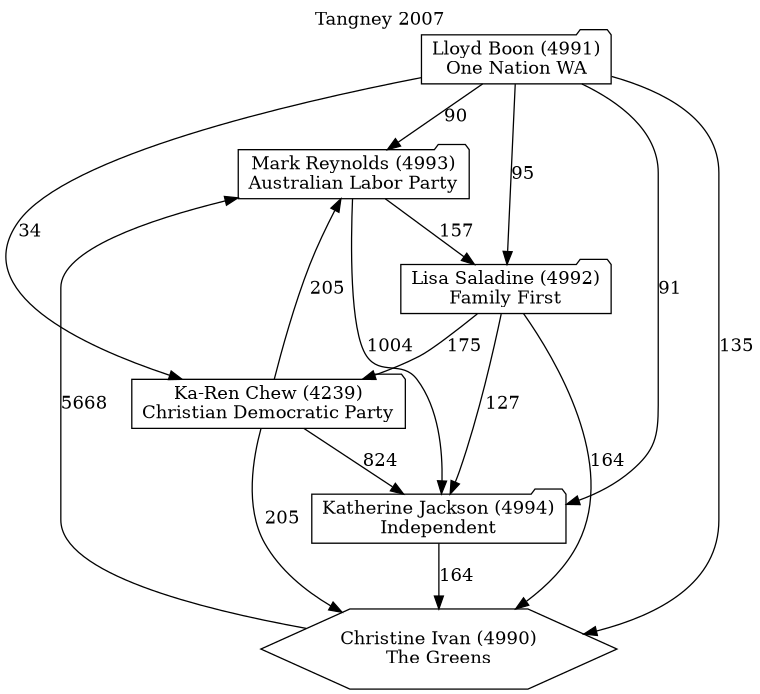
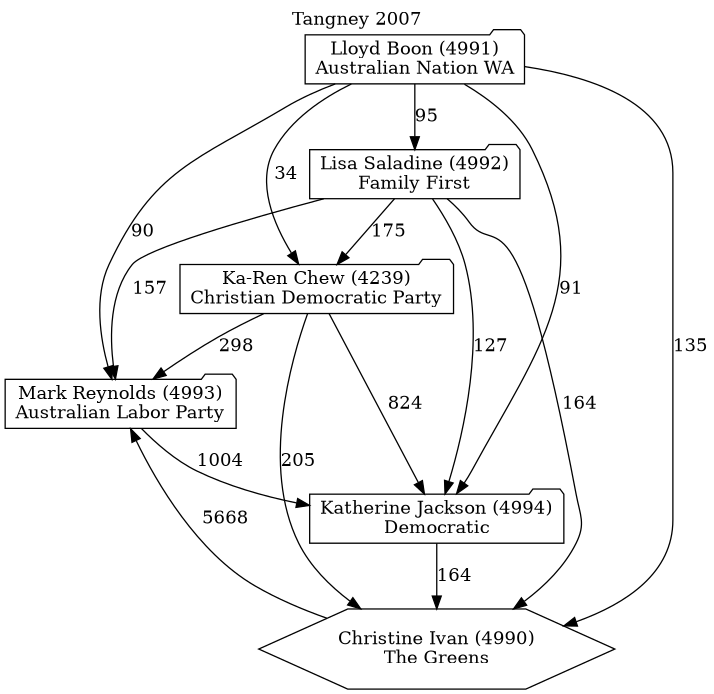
(516, 59) -> (415, 59)
(425, 228) -> (176, 243)
(328, 289) -> (237, 346)
(439, 519) -> (437, 519)
